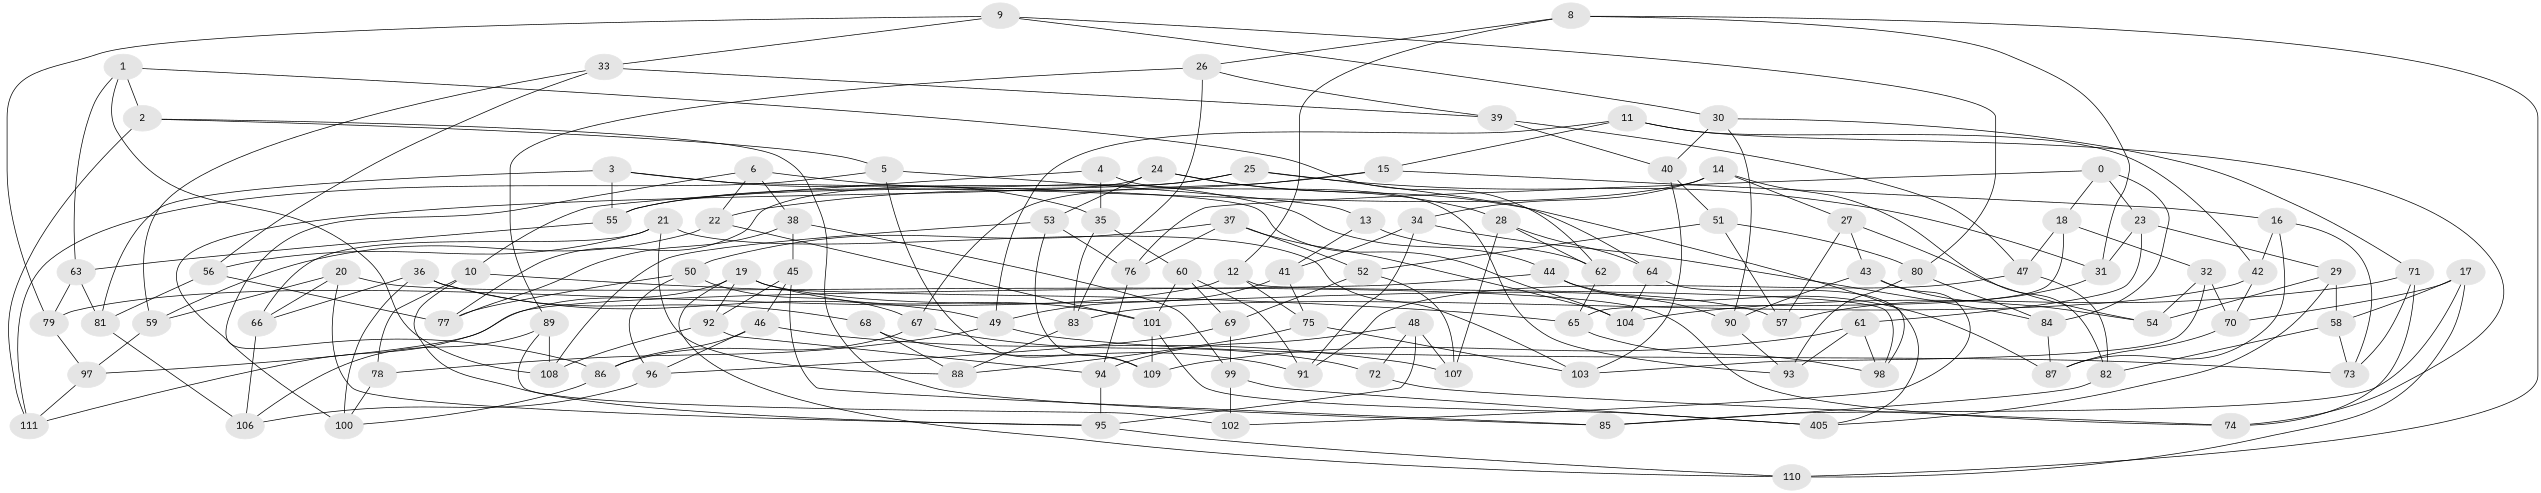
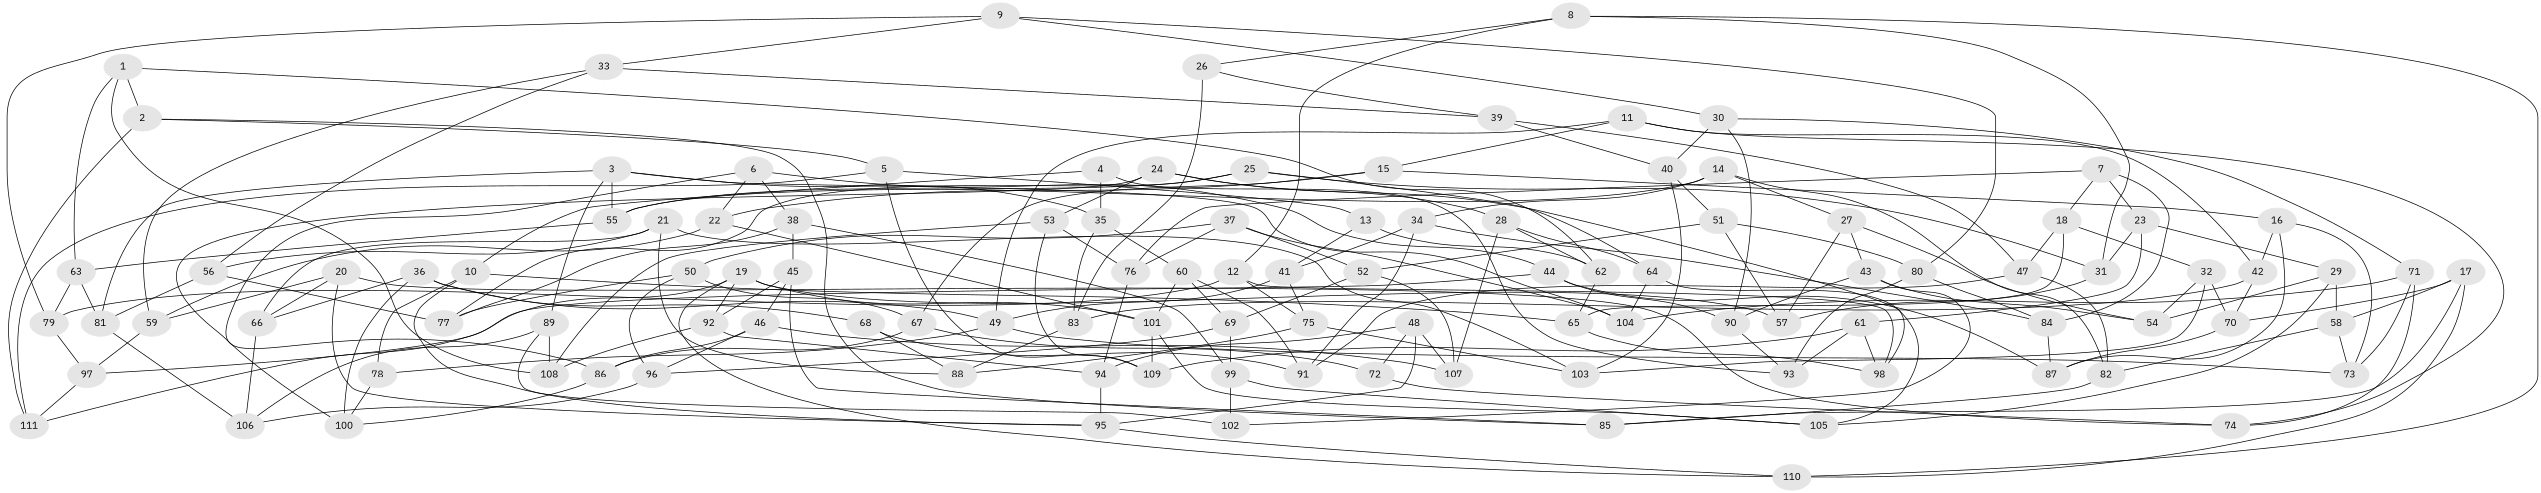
(765, 99) -> (575, 234)
(2101, 170) -> (2101, 170)
(1819, 426) -> (1819, 426)
